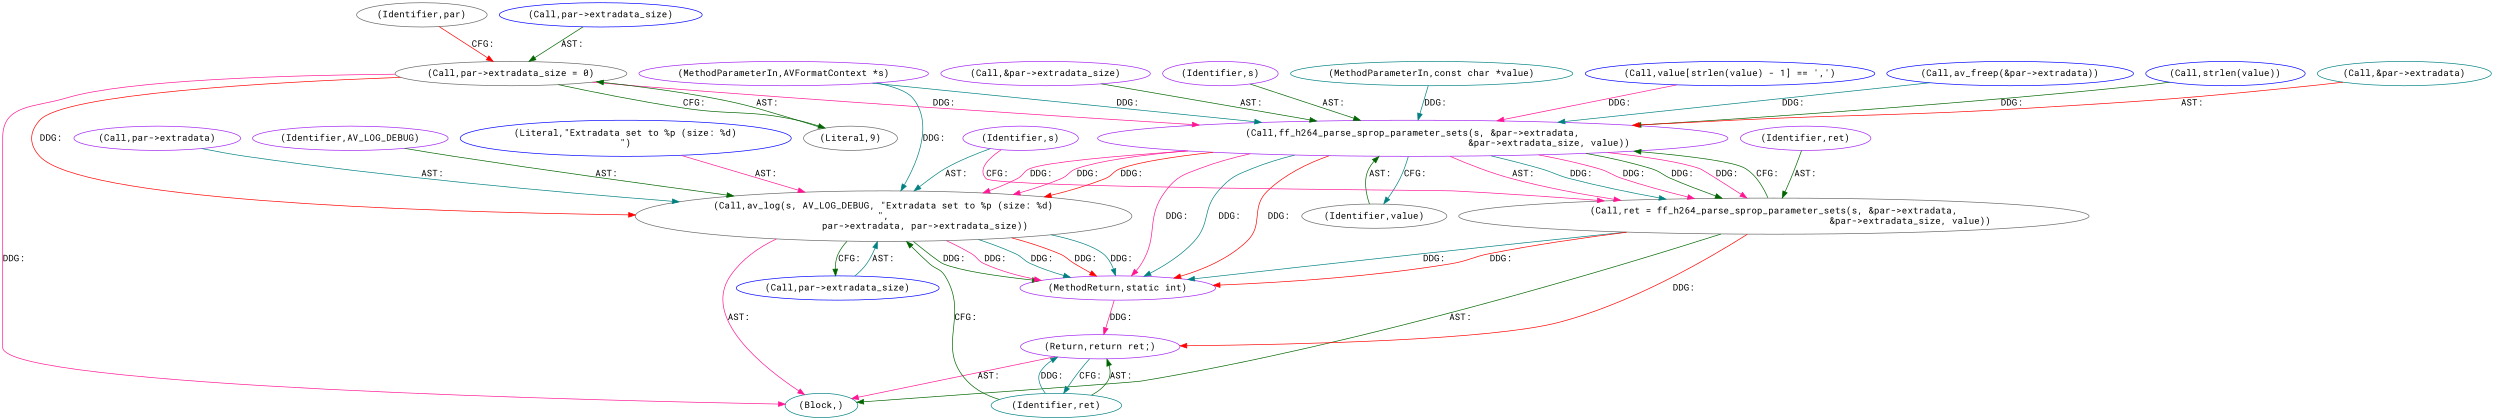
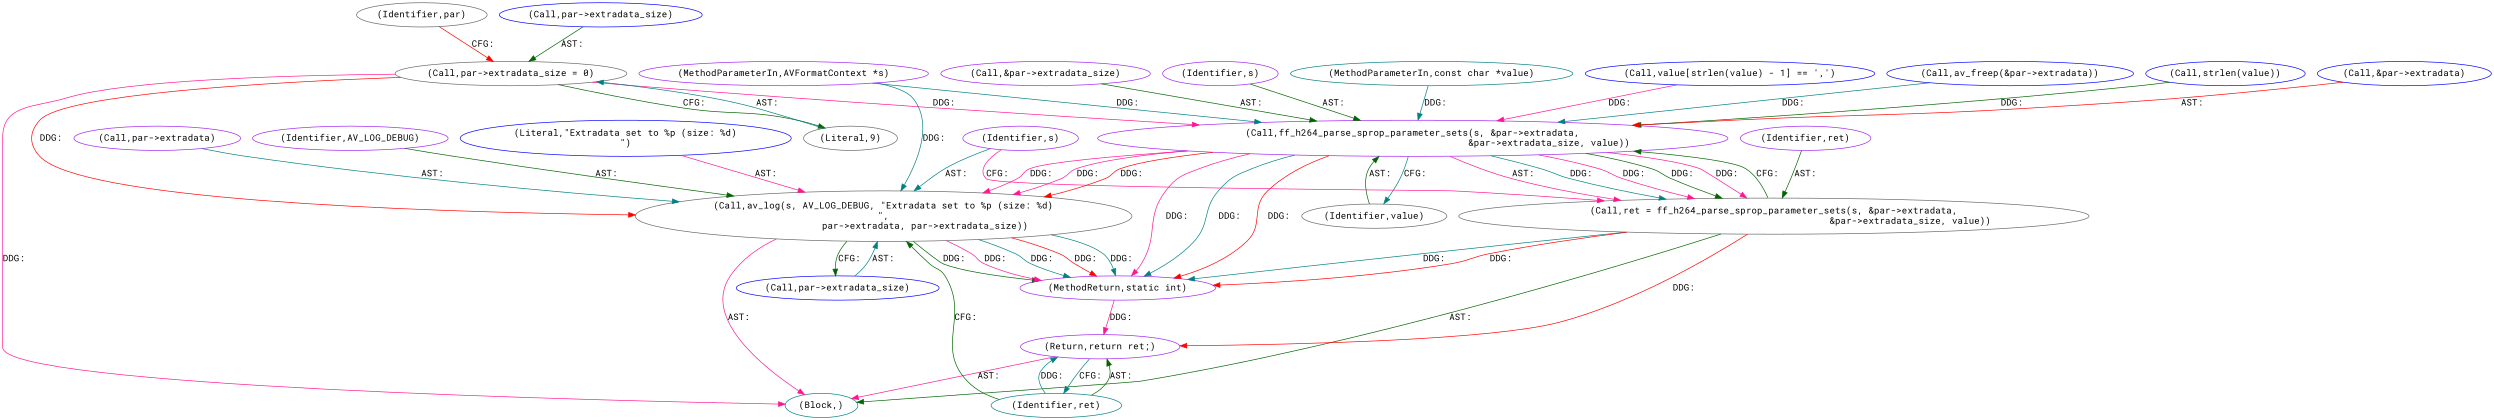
(2404, 74) -> (2404, 74)
(715, 99) -> (715, 99)
